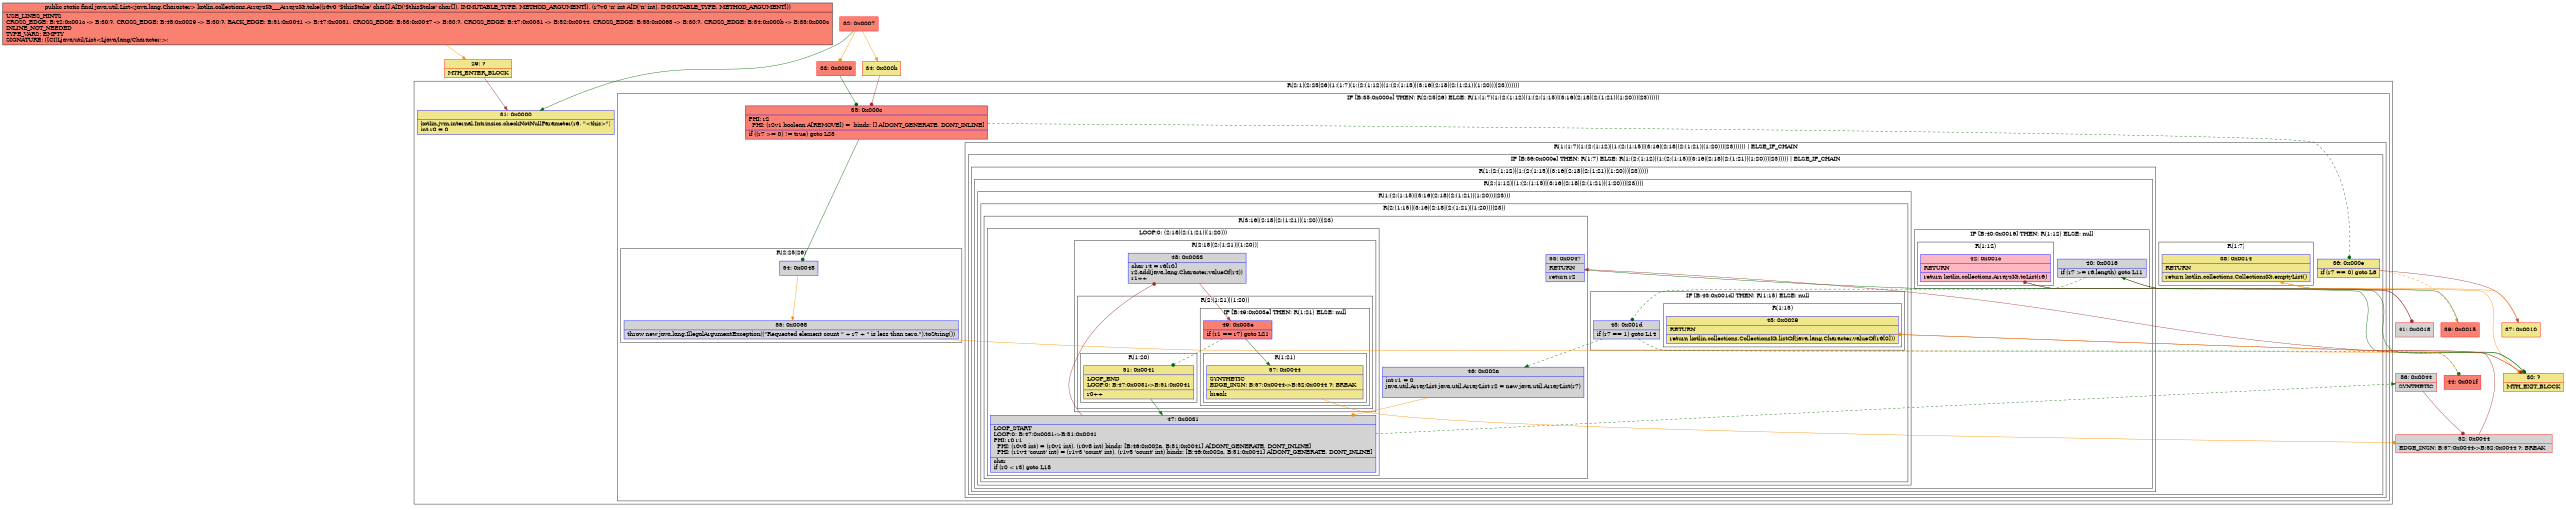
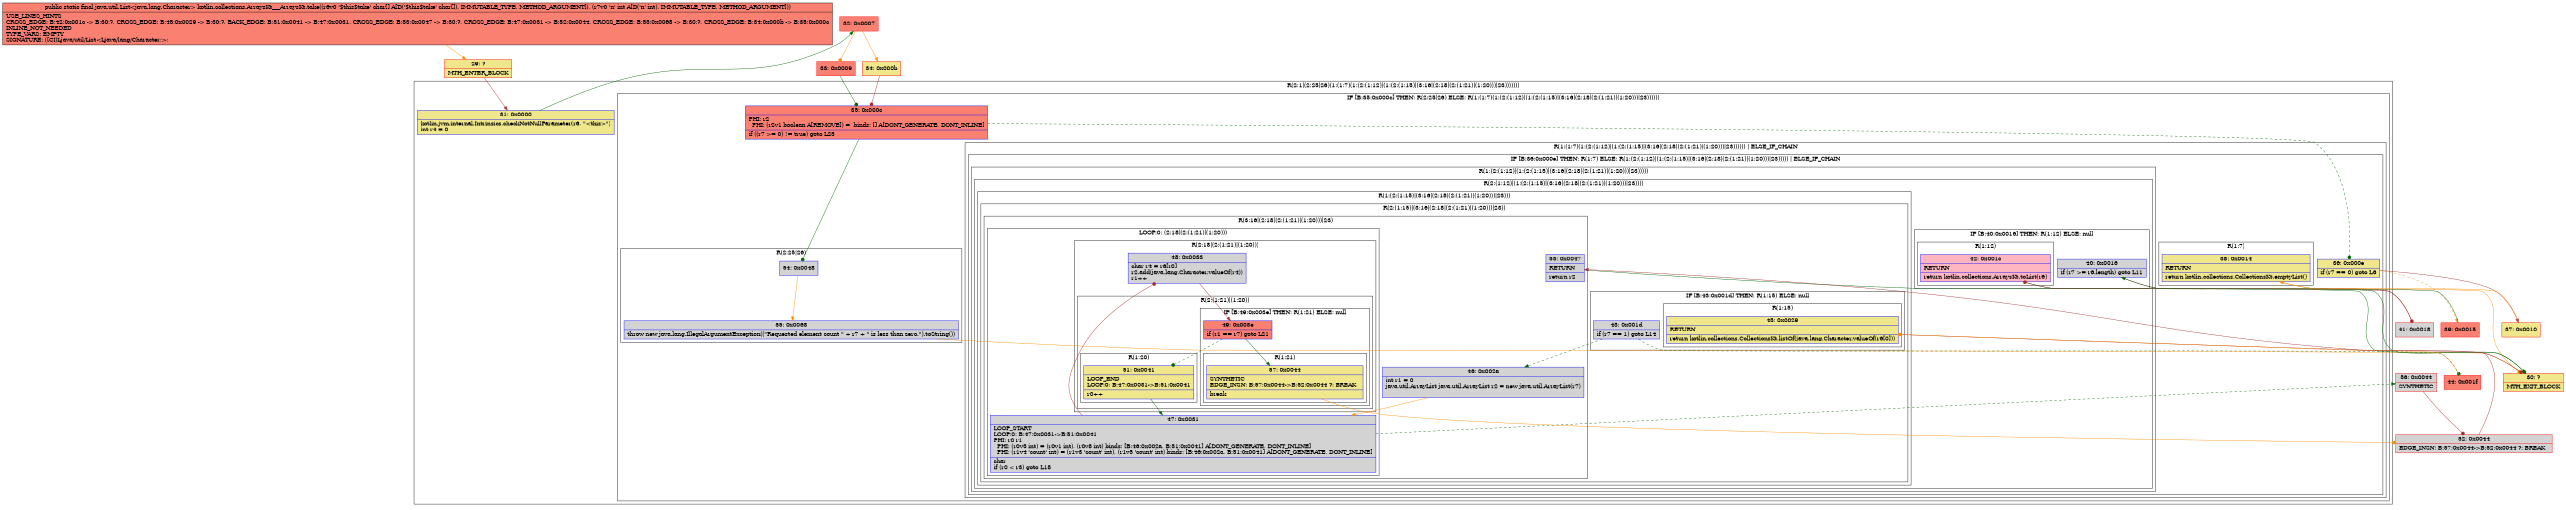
(700, 69) -> (696, 70)
(434, 130) -> (434, 130)
(1843, 289) -> none
(1392, 407) -> (1392, 407)
